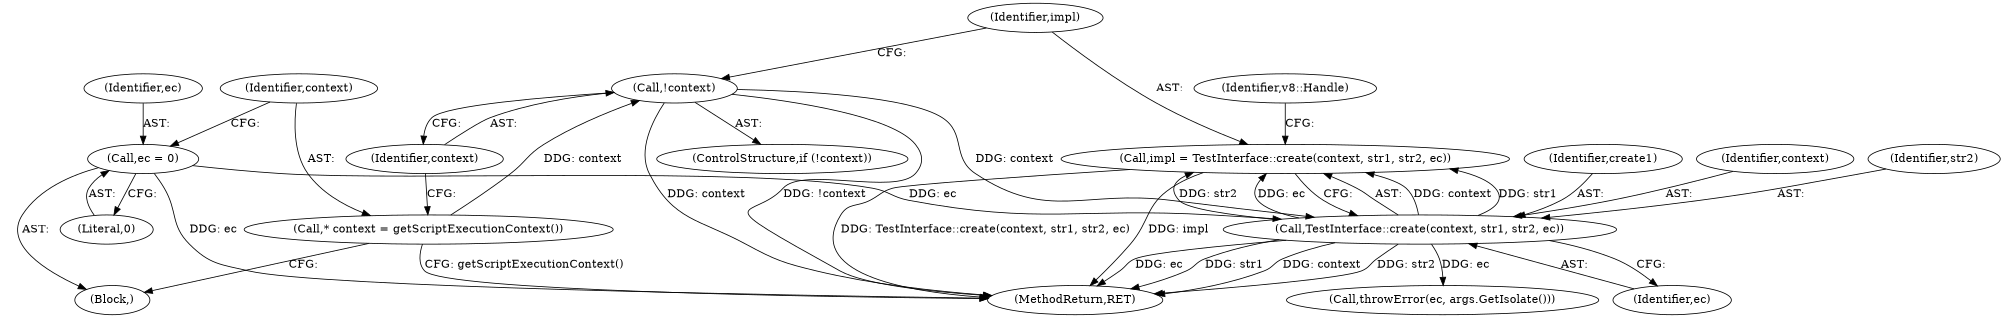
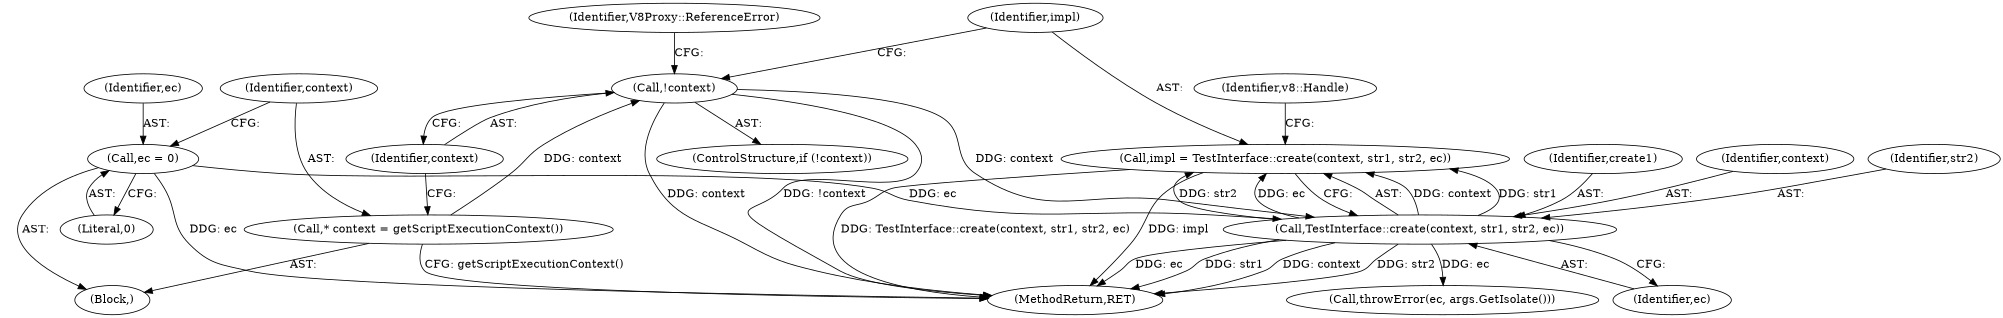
none -> (674, 18)
(305, 265) -> (305, 265)
